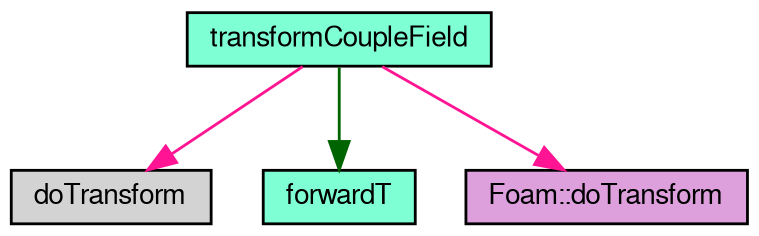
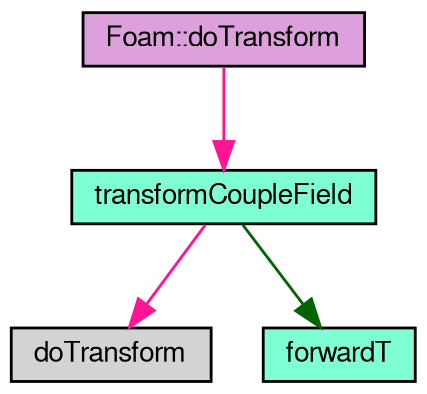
(460, 111) -> (224, 104)
